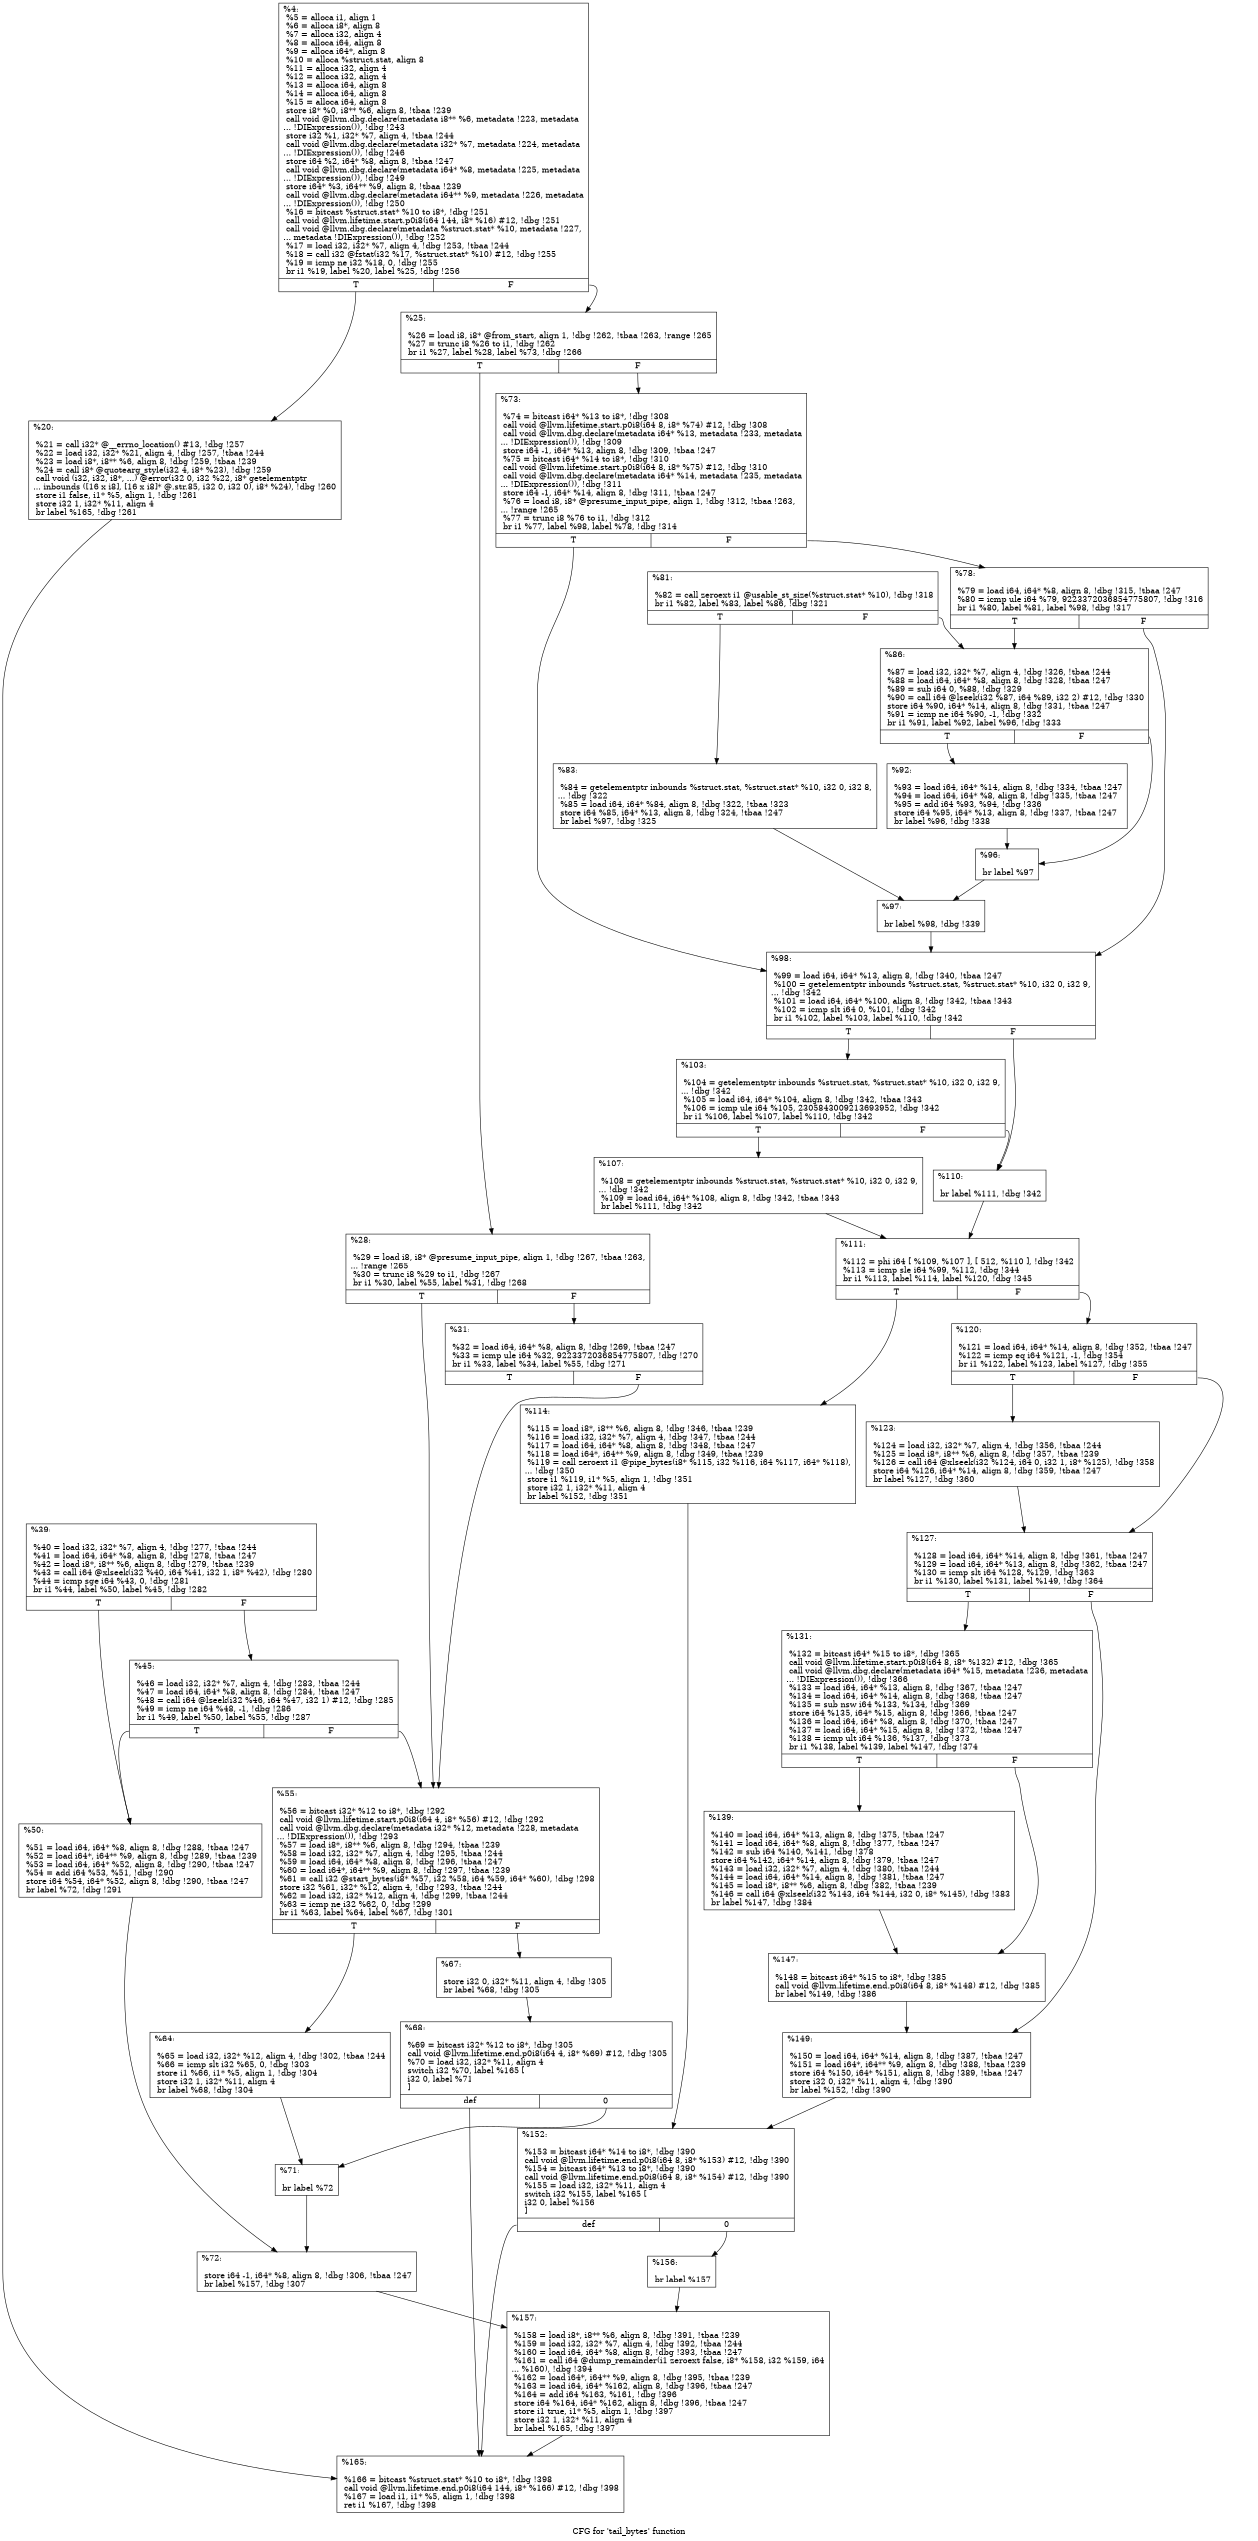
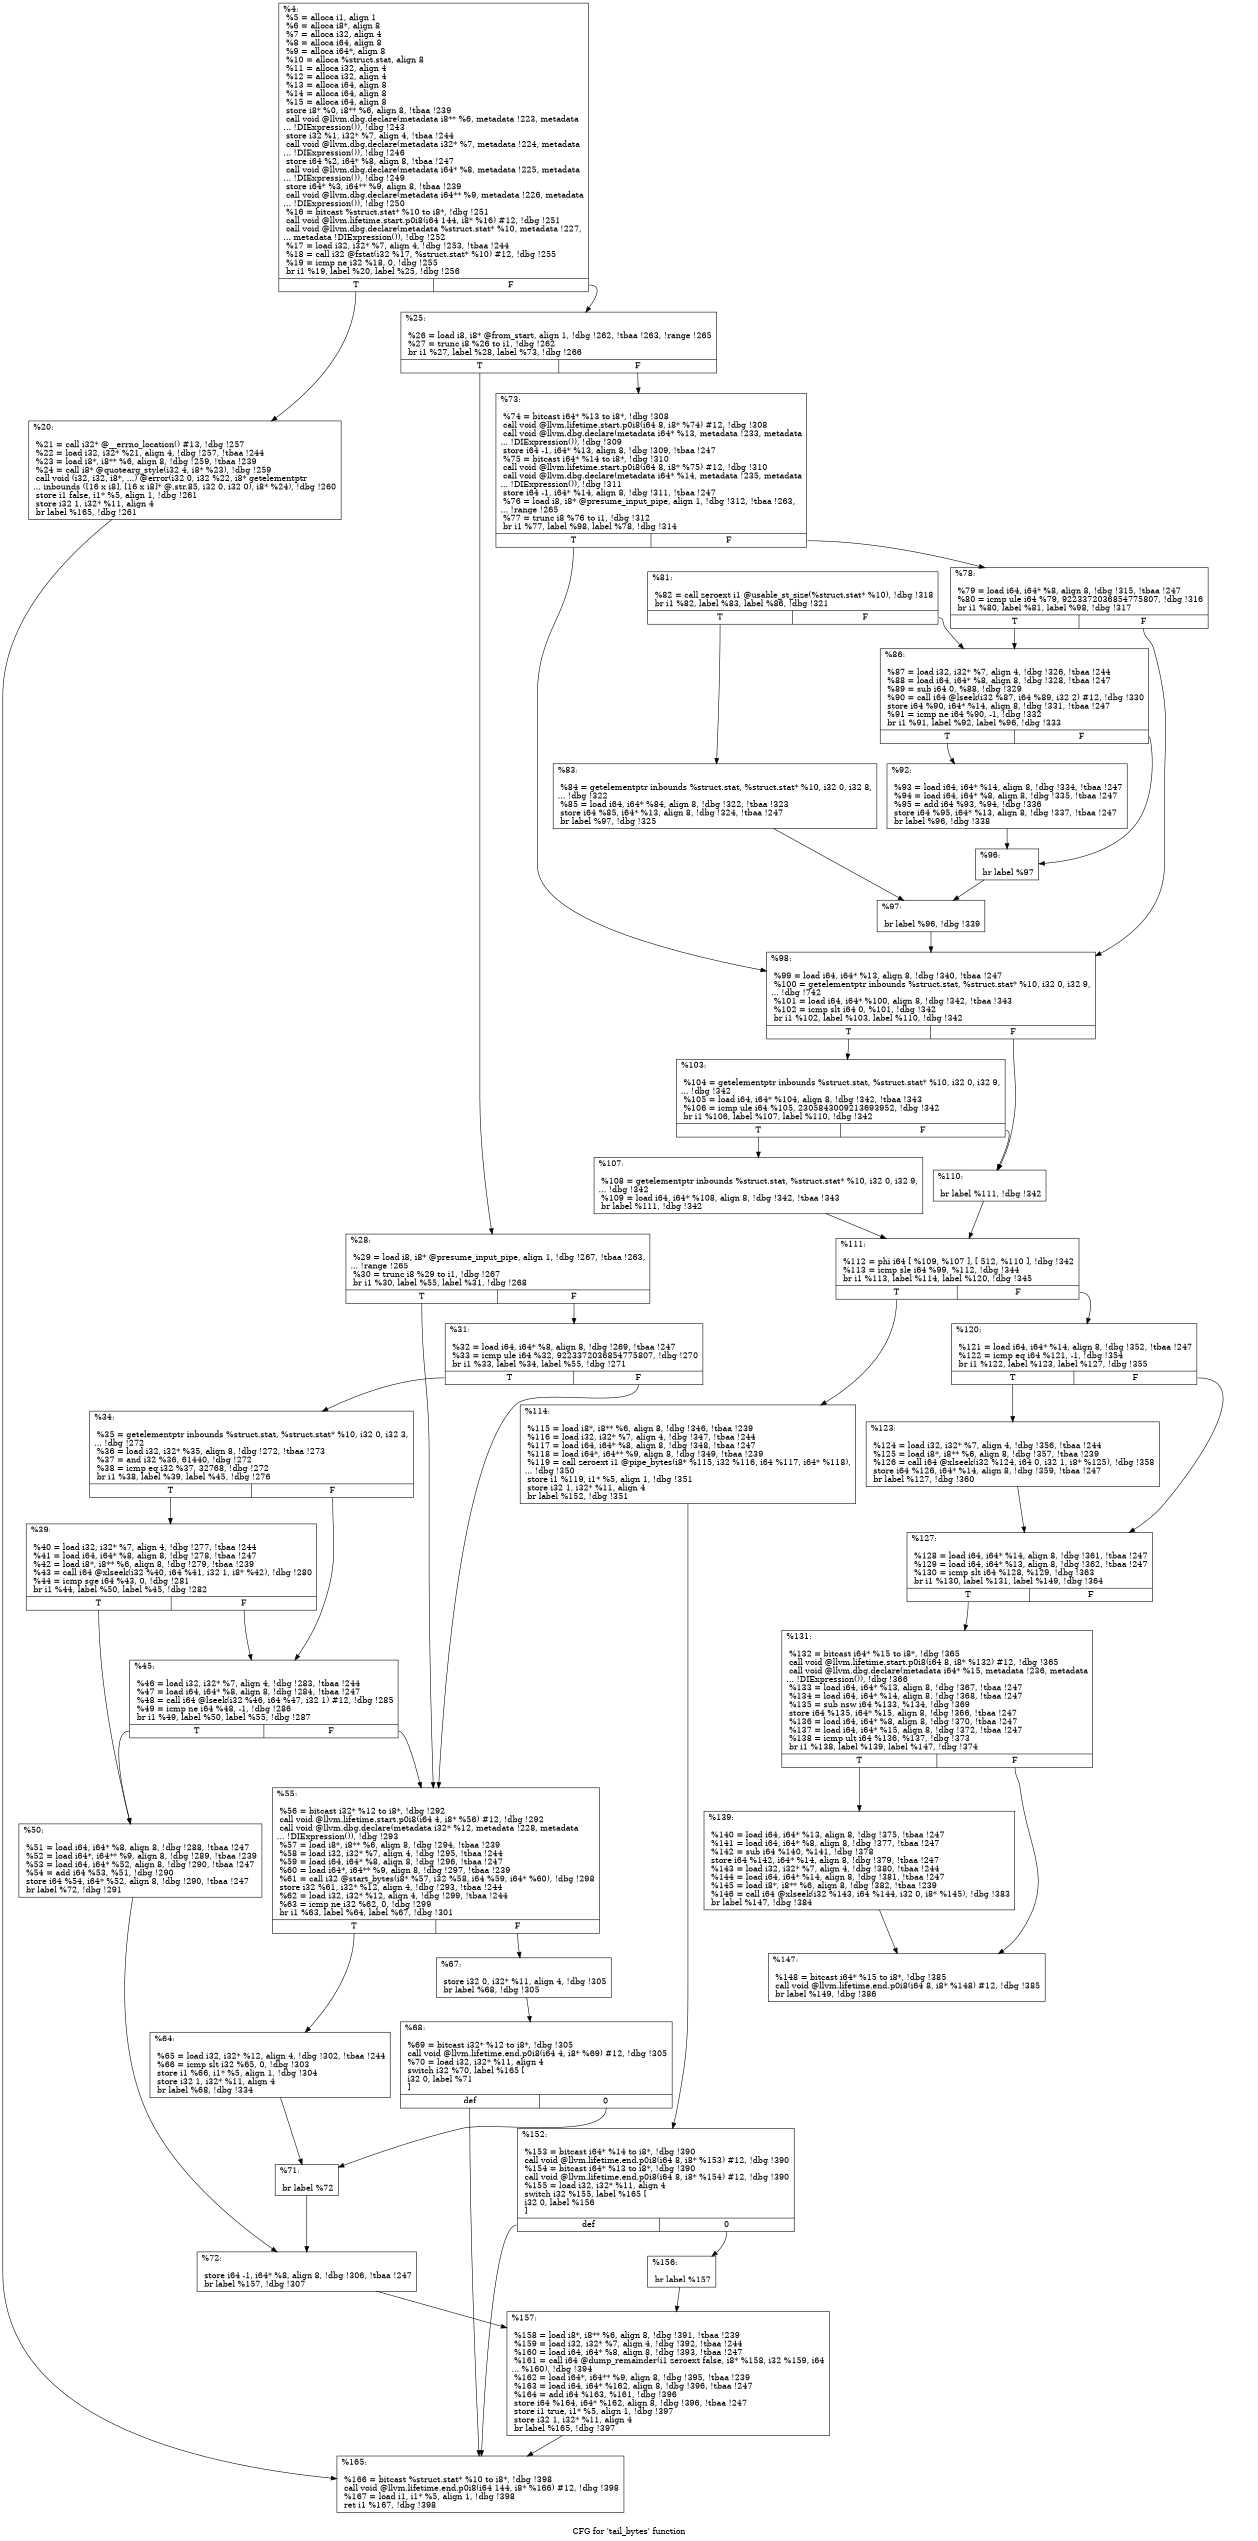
(931, 924) -> (931, 924)
(796, 993) -> (796, 993)
none -> (251, 1454)
(907, 2065) -> none
(204, 2090) -> (204, 2090)
